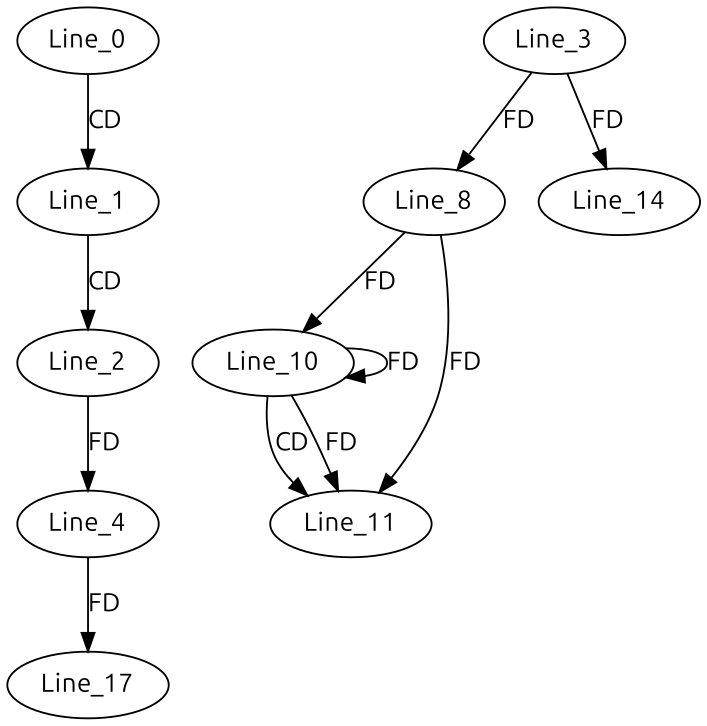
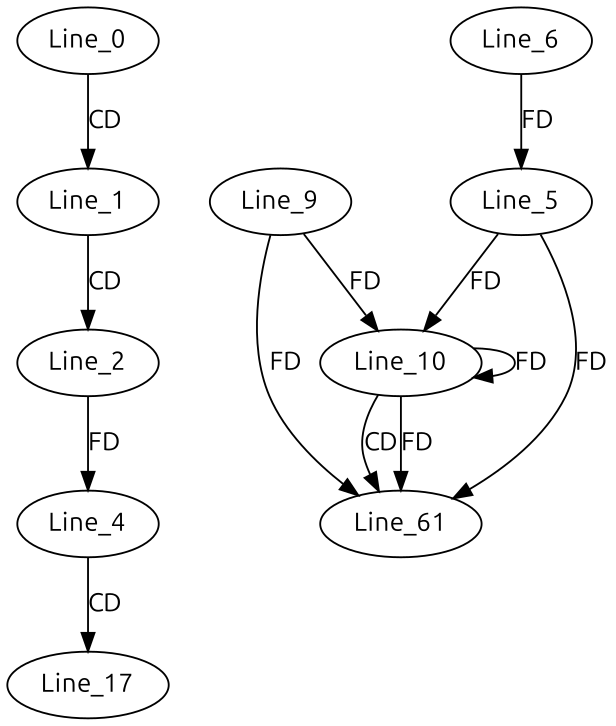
(555, 41) -> (521, 41)
none -> (281, 202)
(434, 202) -> (521, 202)
(619, 202) -> none
(351, 524) -> (401, 524)
(105, 604) -> (106, 604)
